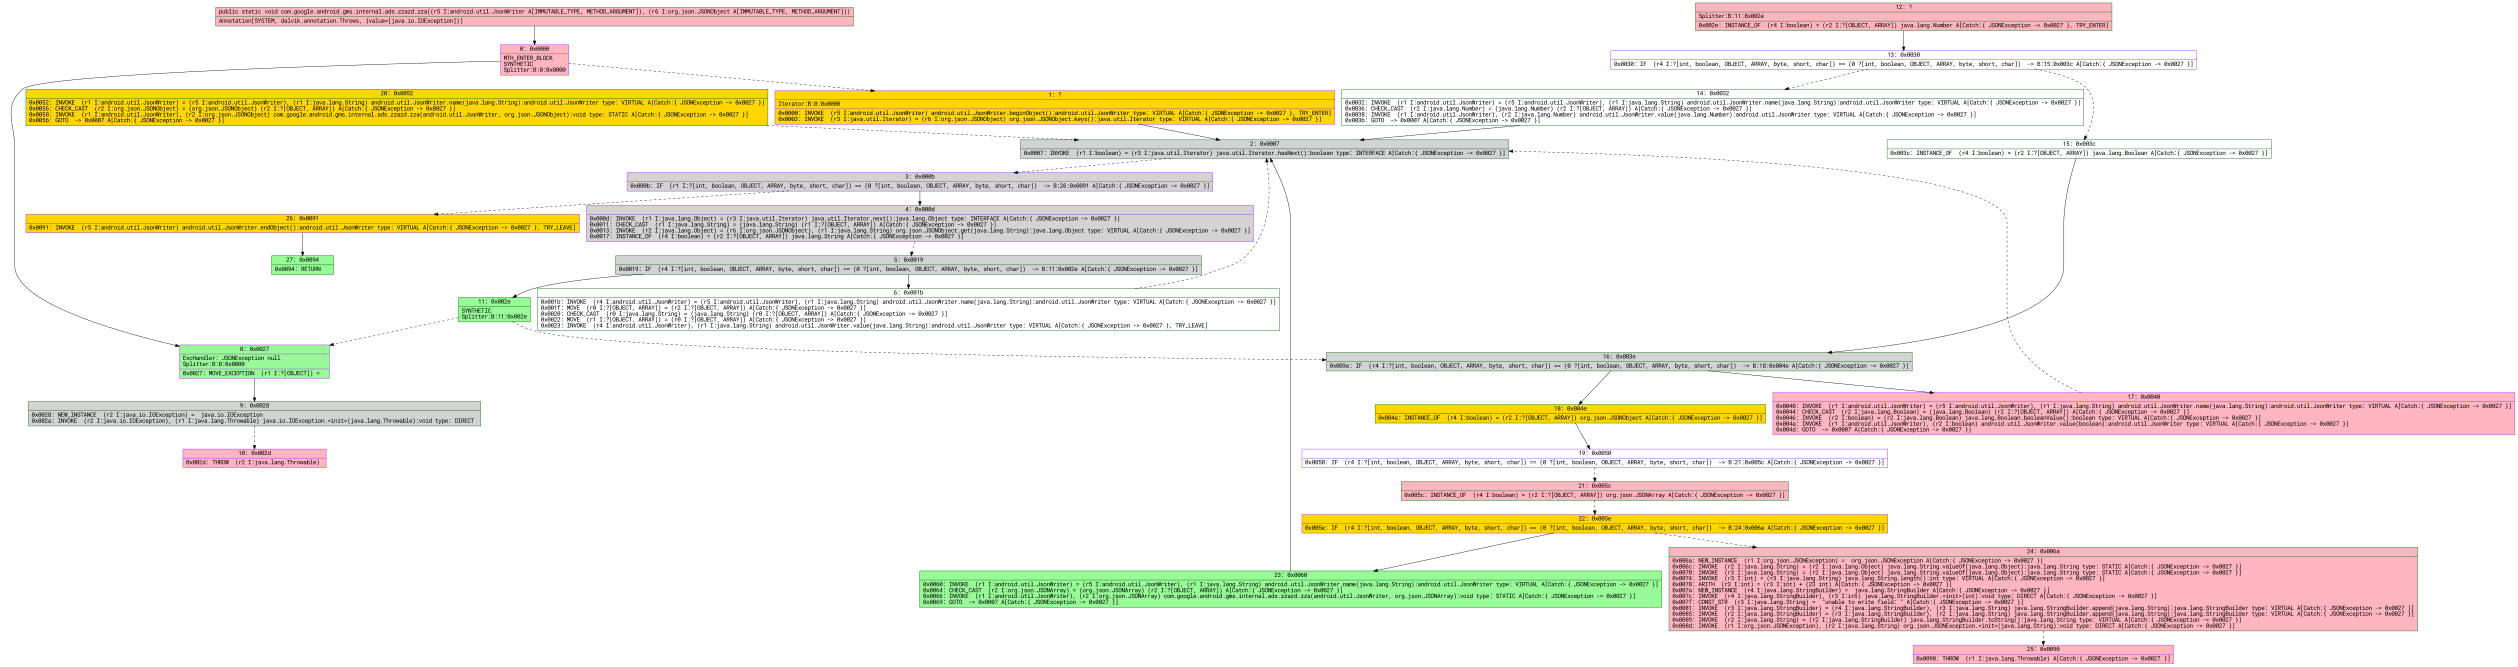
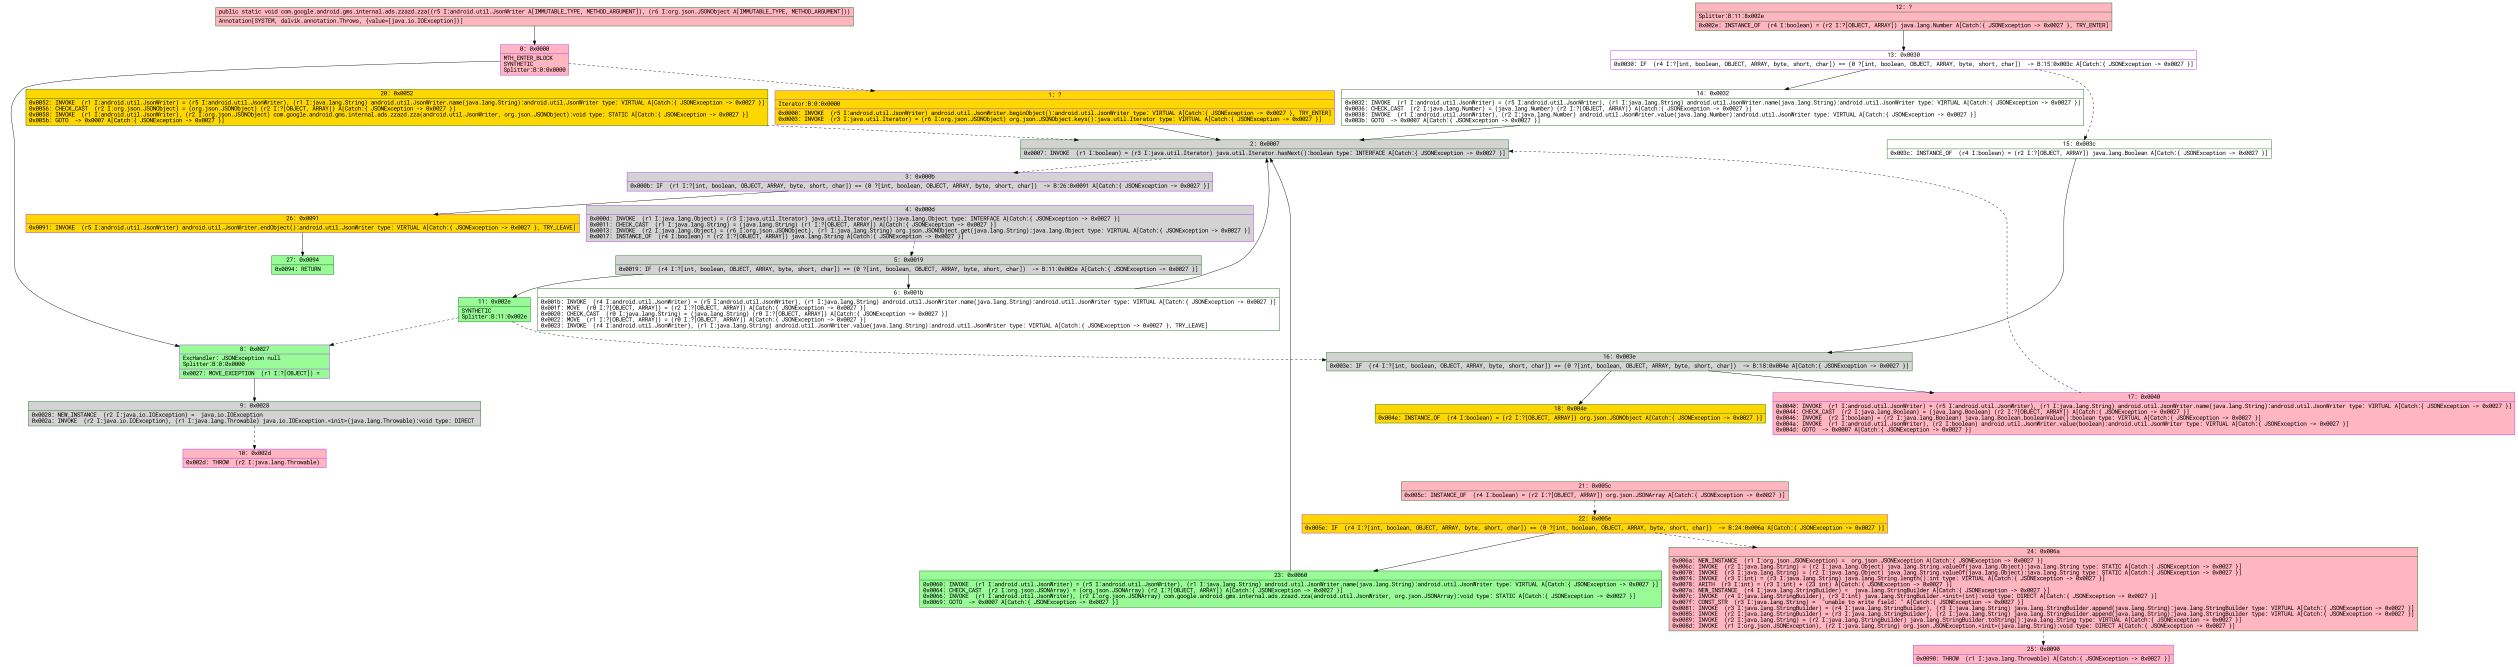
(1828, 79) -> (1828, 79)
(920, 196) -> none
(613, 203) -> (613, 203)
(1239, 261) -> (1239, 261)
(1595, 458) -> none
